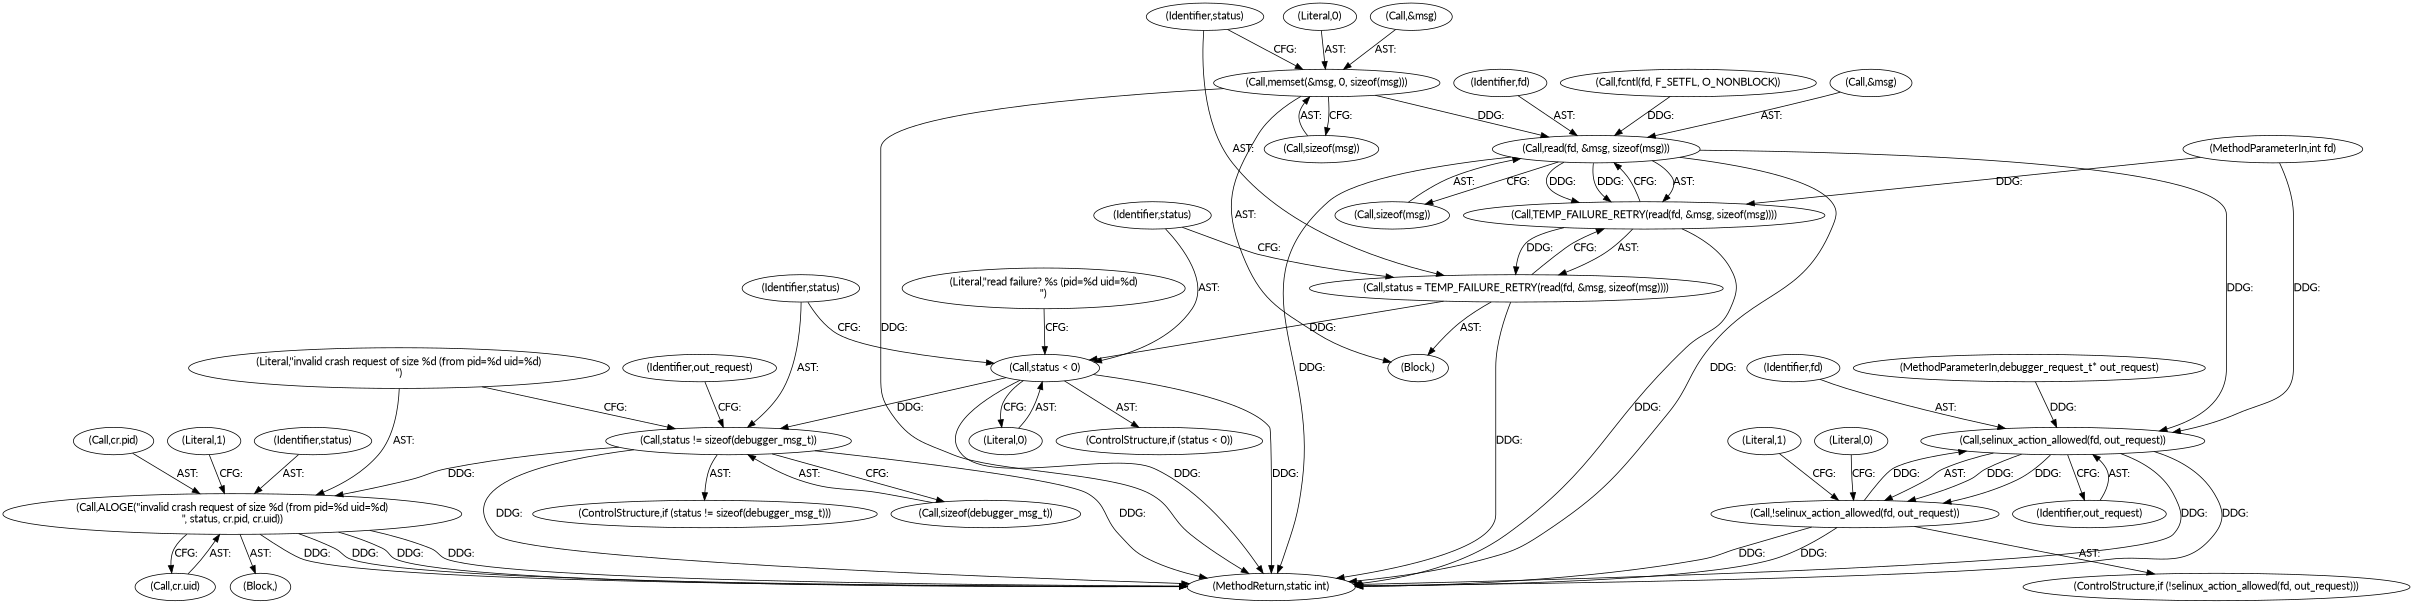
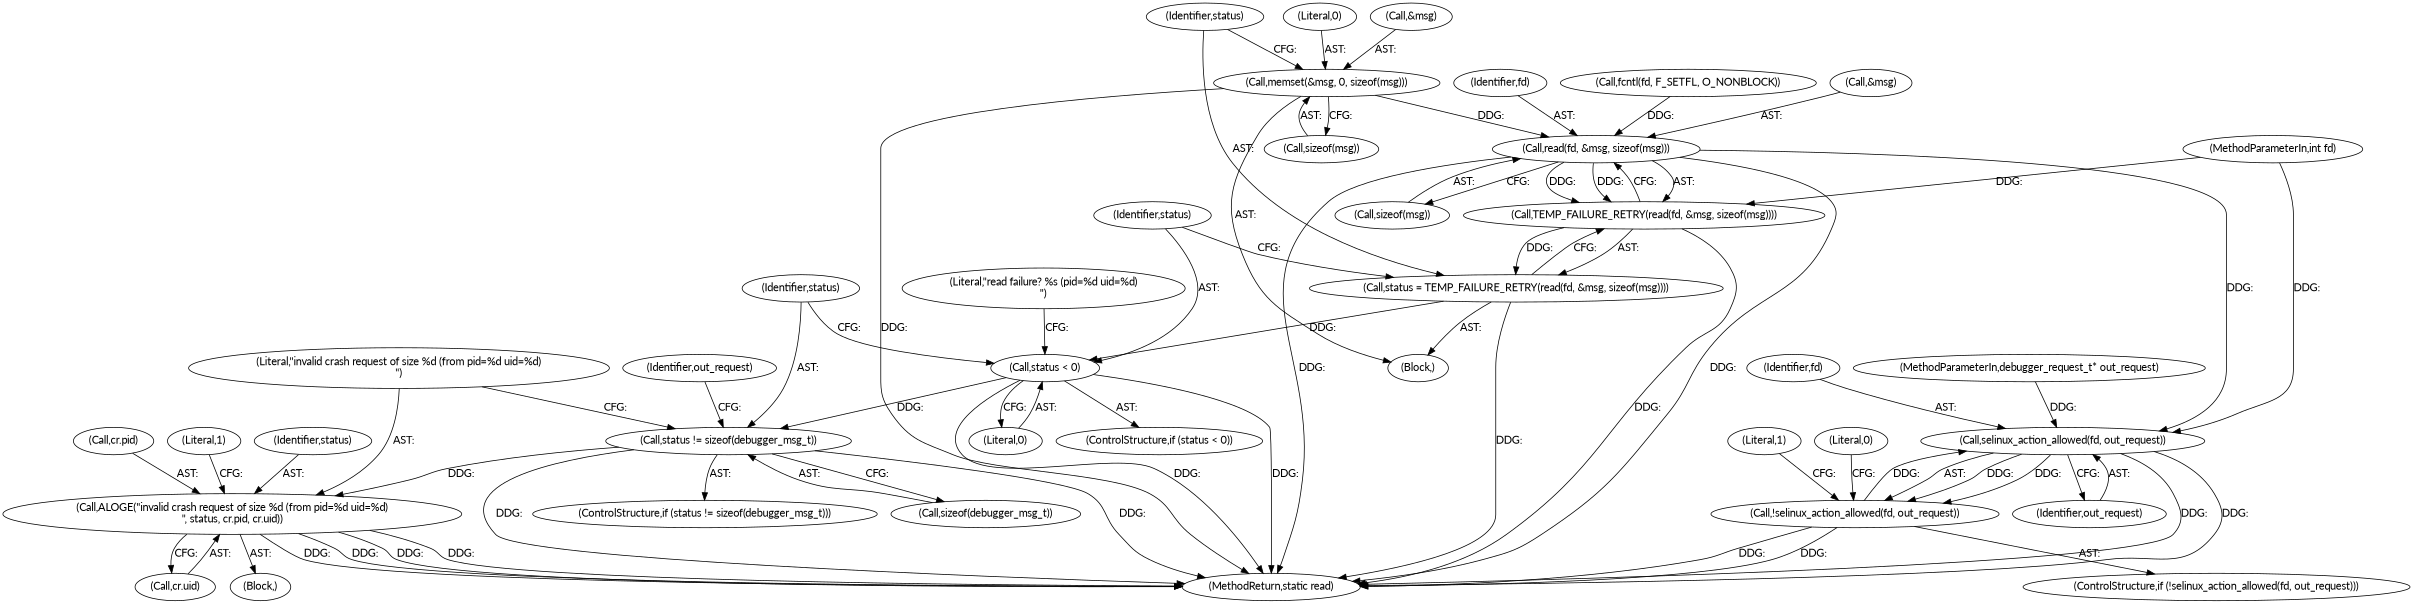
(1271, 587) -> (1271, 587)
